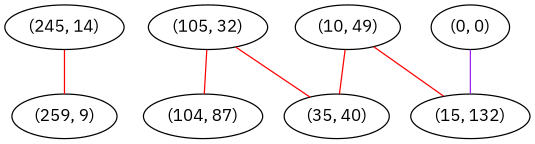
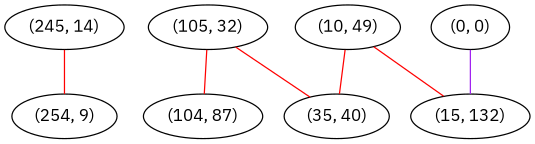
(64, 116) -> (64, 116)
